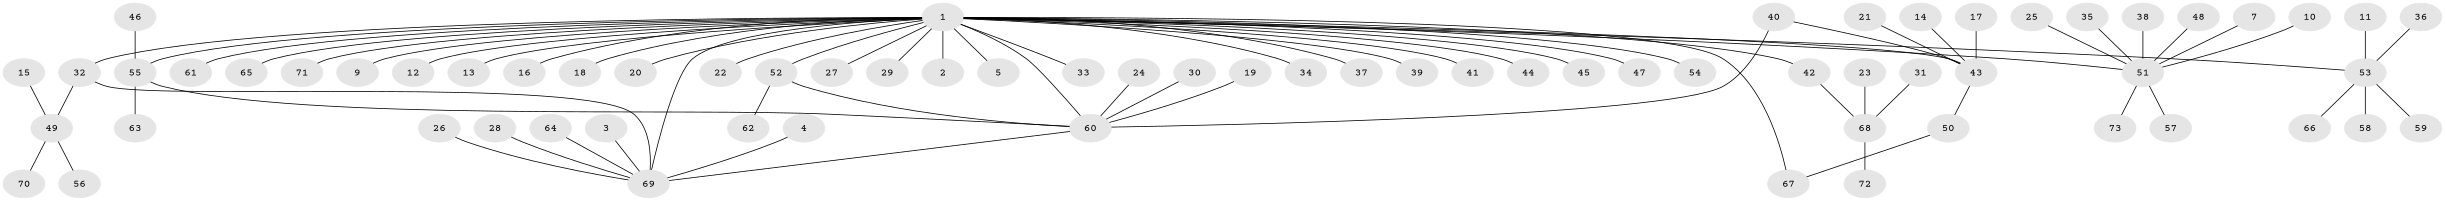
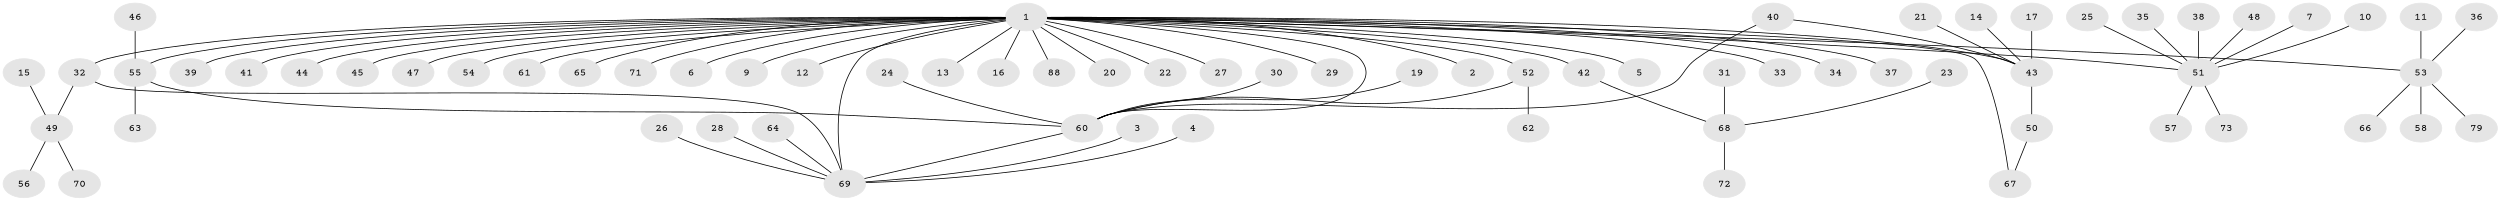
(580, 73) -> (1054, 73)
none -> (691, 73)
(2421, 128) -> (2477, 128)
